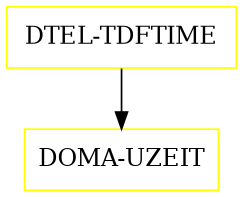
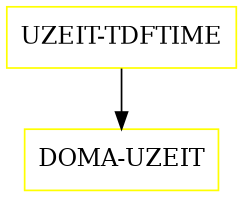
(122, 37) -> (122, 37)
